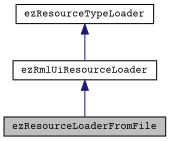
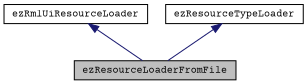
(85, 47) -> (191, 45)
